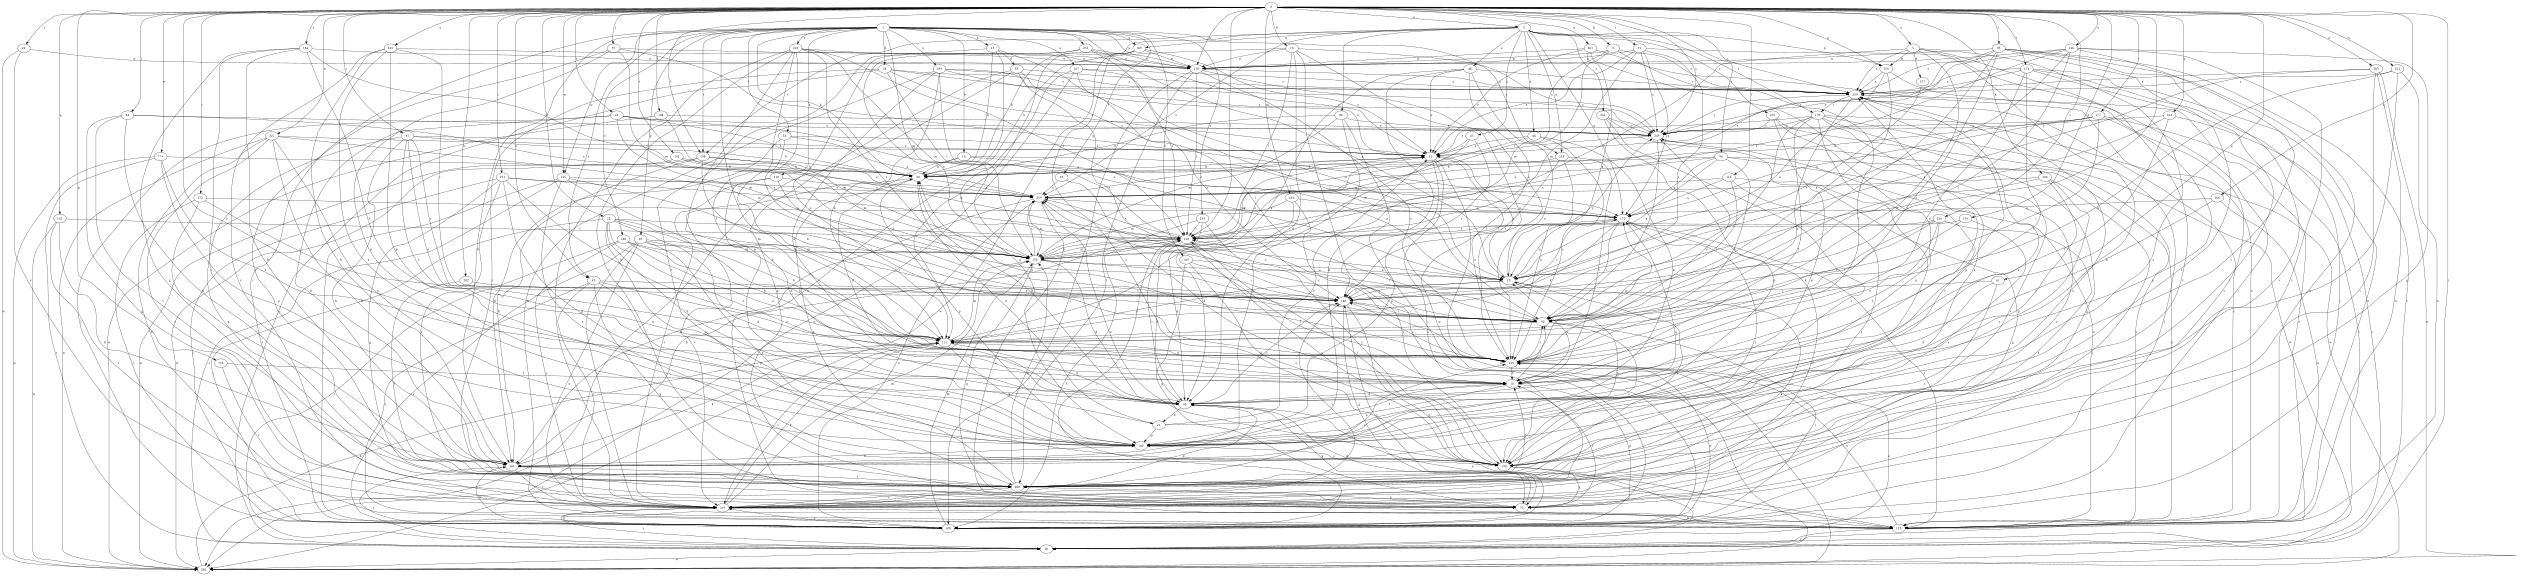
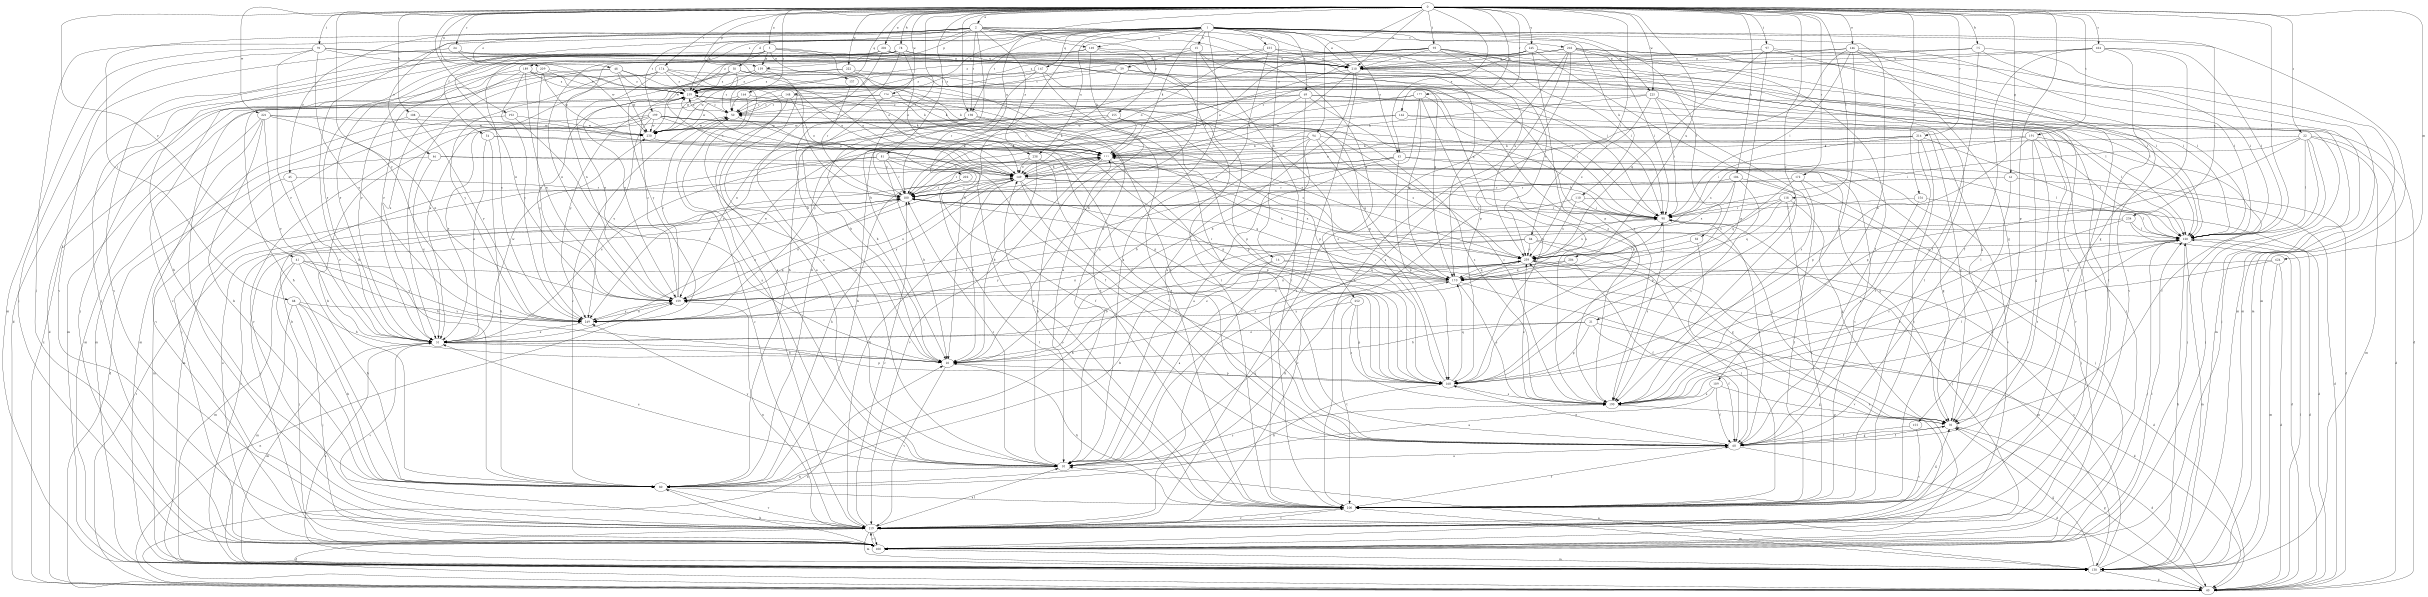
(1831, 104) -> (710, 104)
(1173, 414) -> (1984, 389)
none -> (1110, 524)
